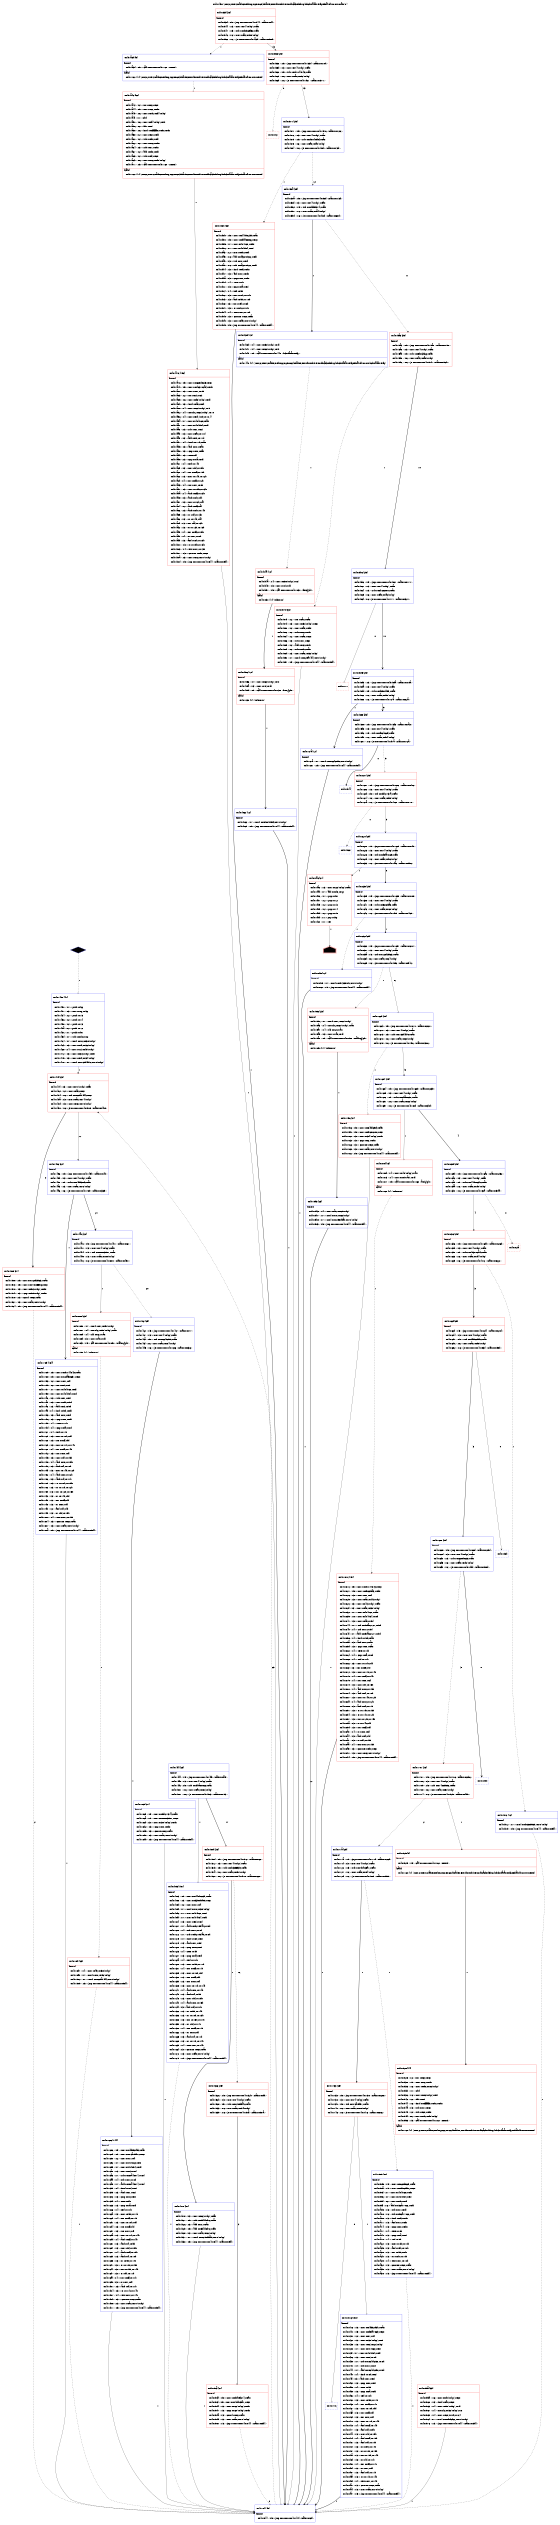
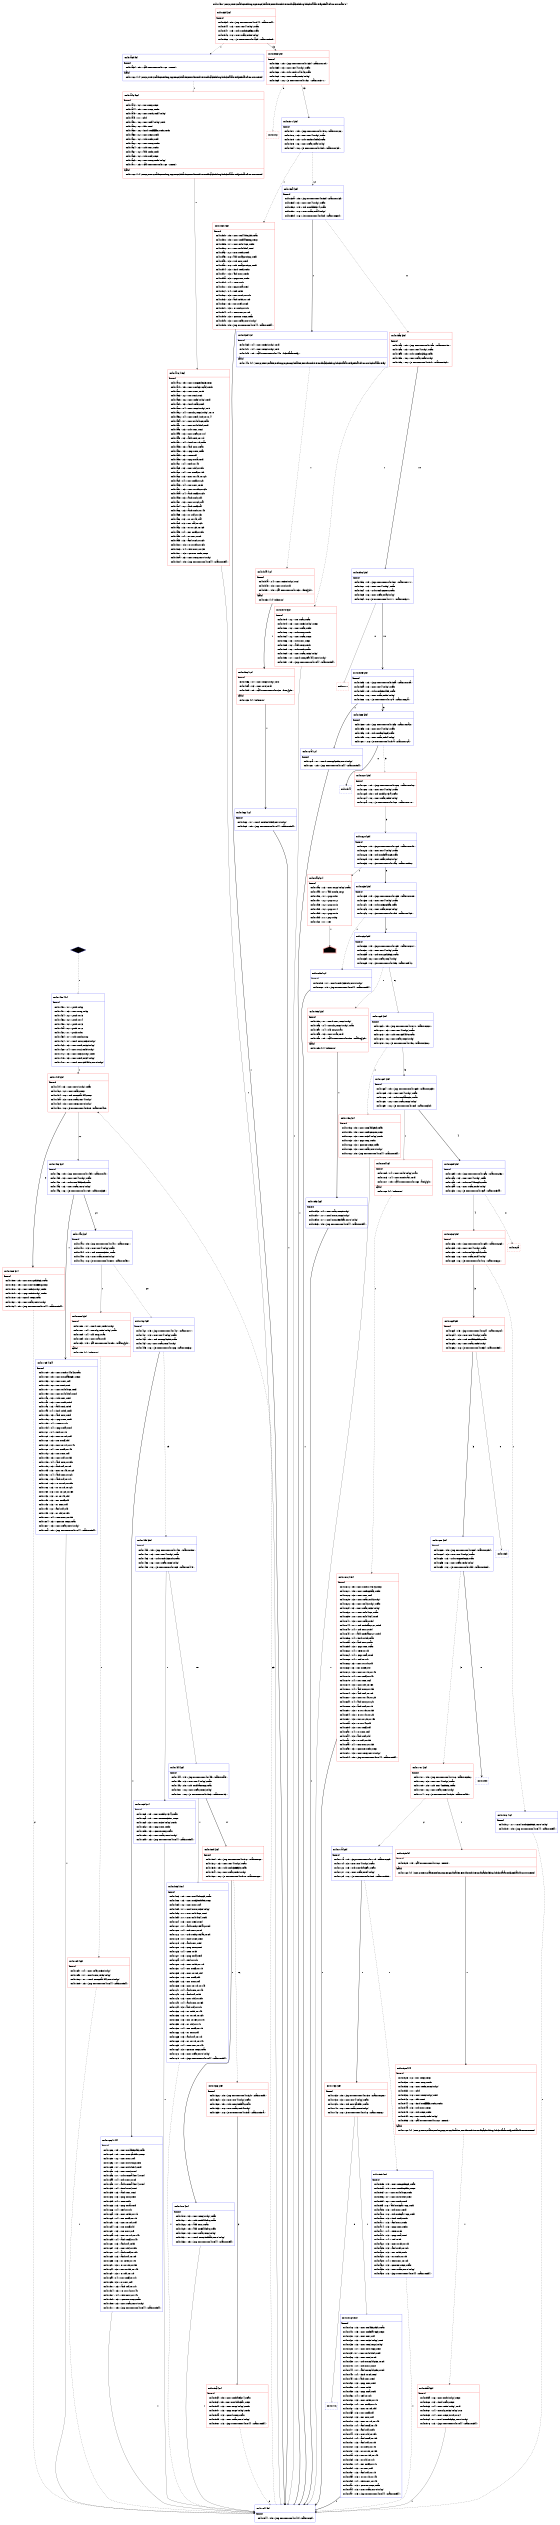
(343, 724) -> (343, 724)
(345, 850) -> none
none -> (166, 1554)
(311, 1781) -> (311, 1781)
none -> (457, 2259)
